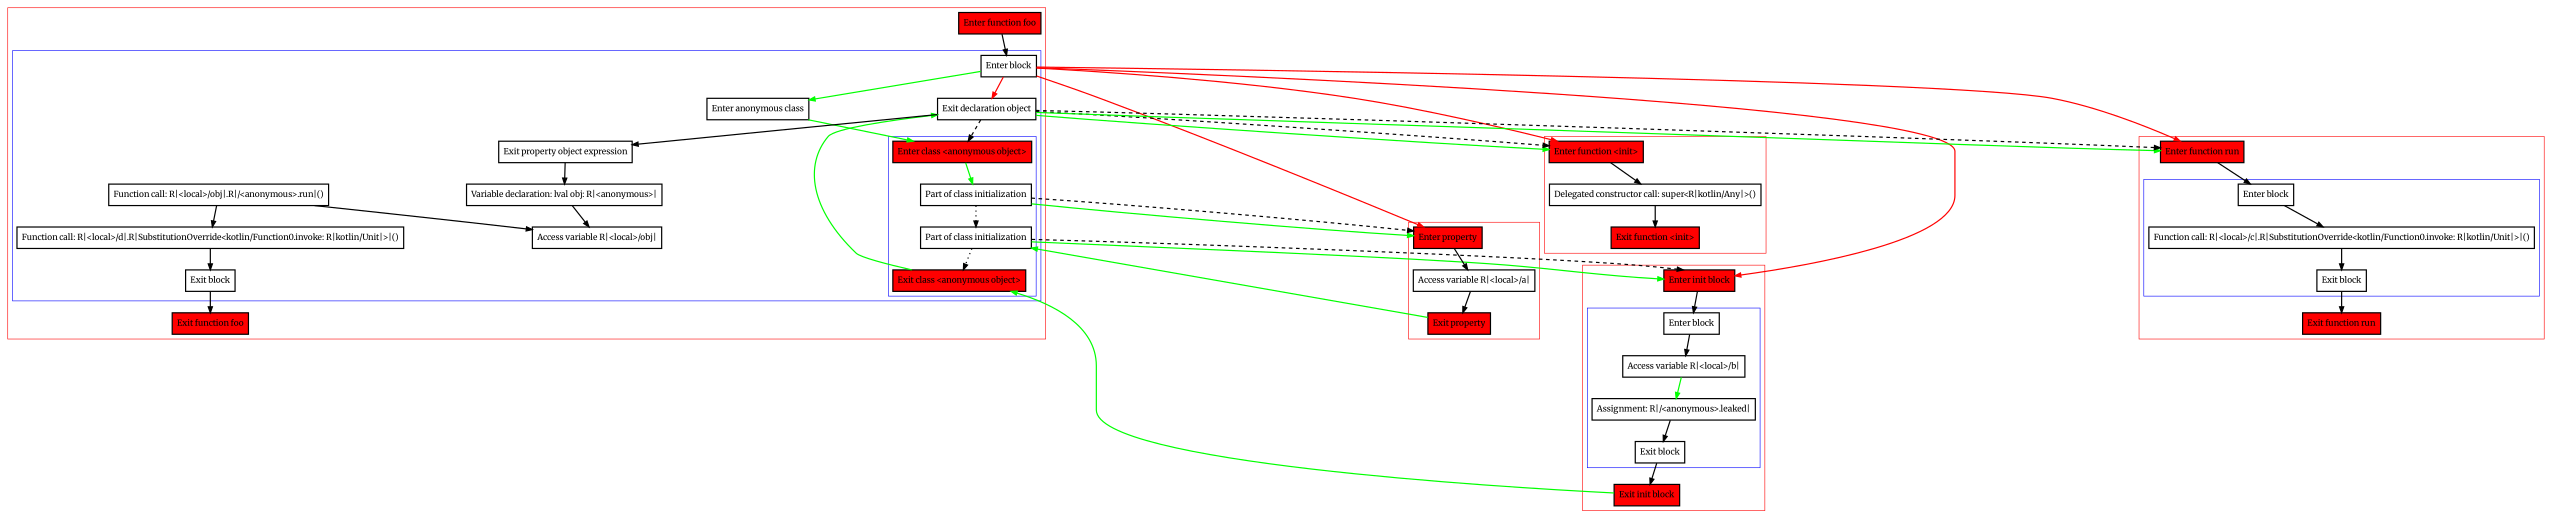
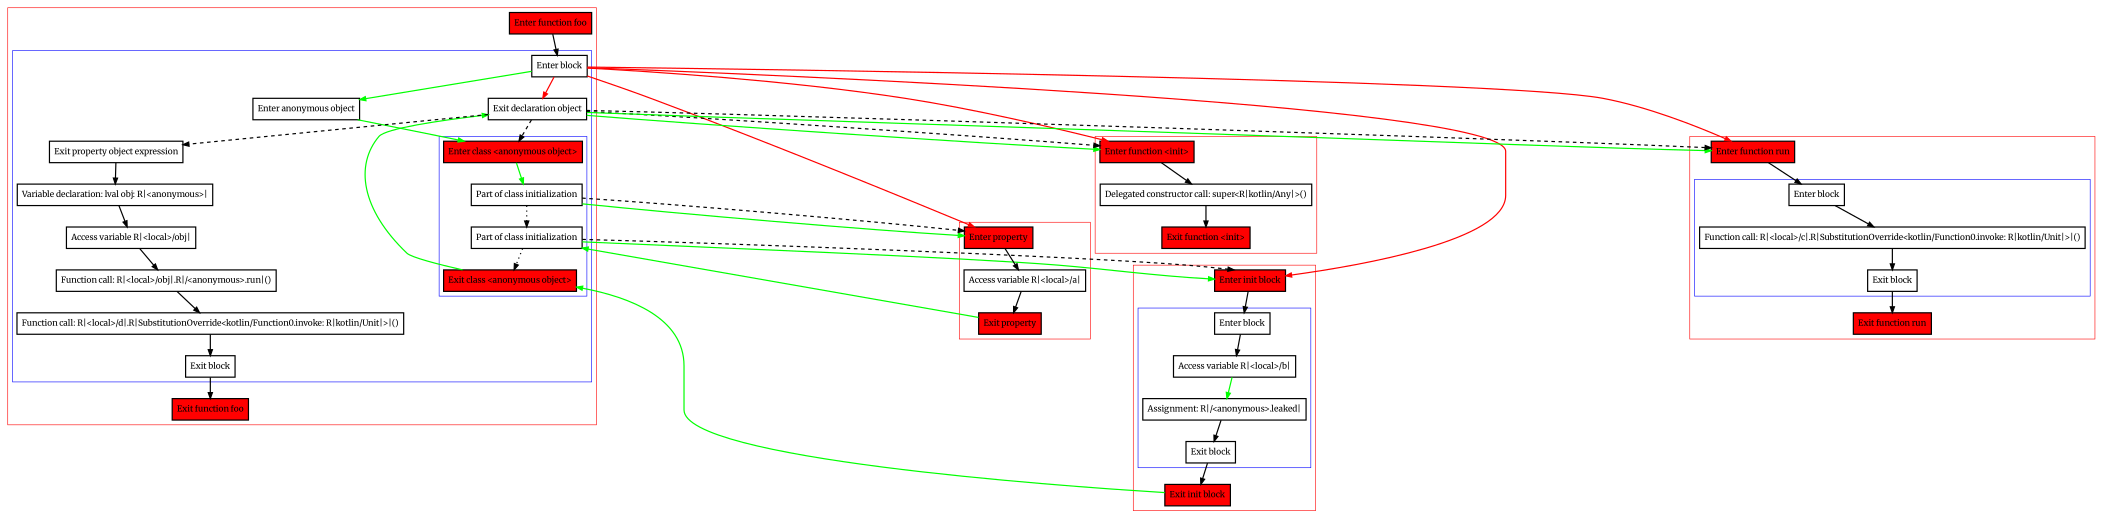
(758, 109) -> (306, 109)
(788, 129) -> (339, 129)
(420, 217) -> (147, 257)
